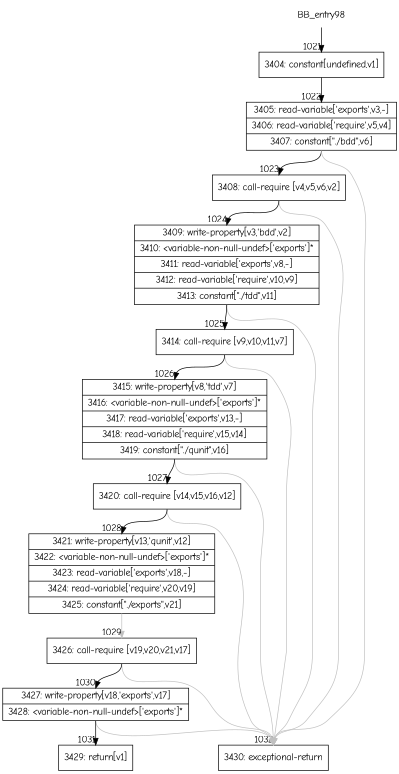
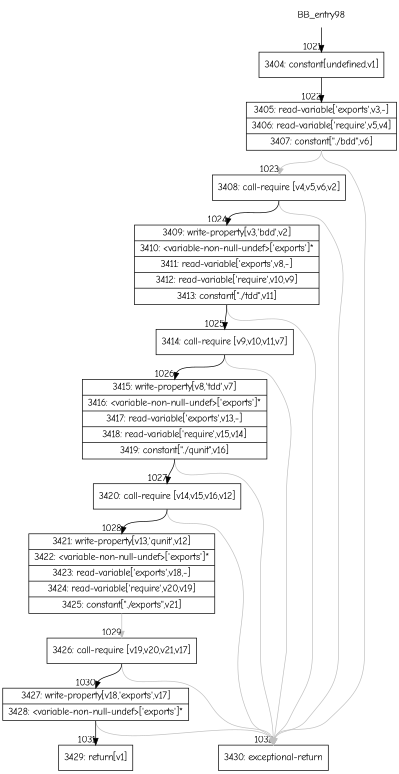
(304, 162) -> (304, 162)
